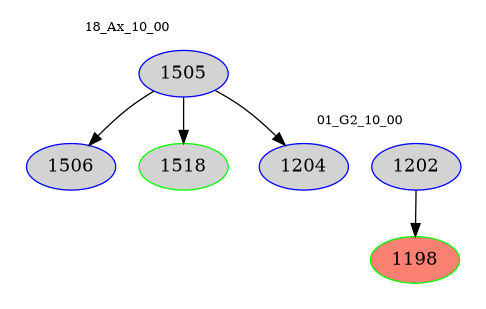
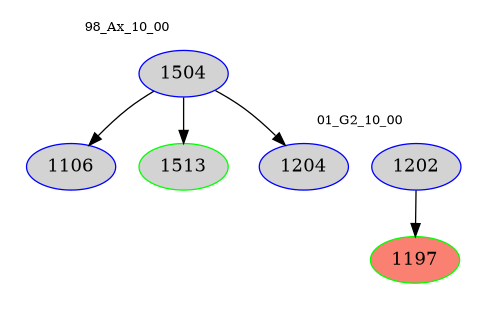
(127, 28) -> (127, 28)
(184, 74) -> (184, 74)
(71, 167) -> (71, 167)
(184, 167) -> (184, 167)
(415, 260) -> (415, 260)
